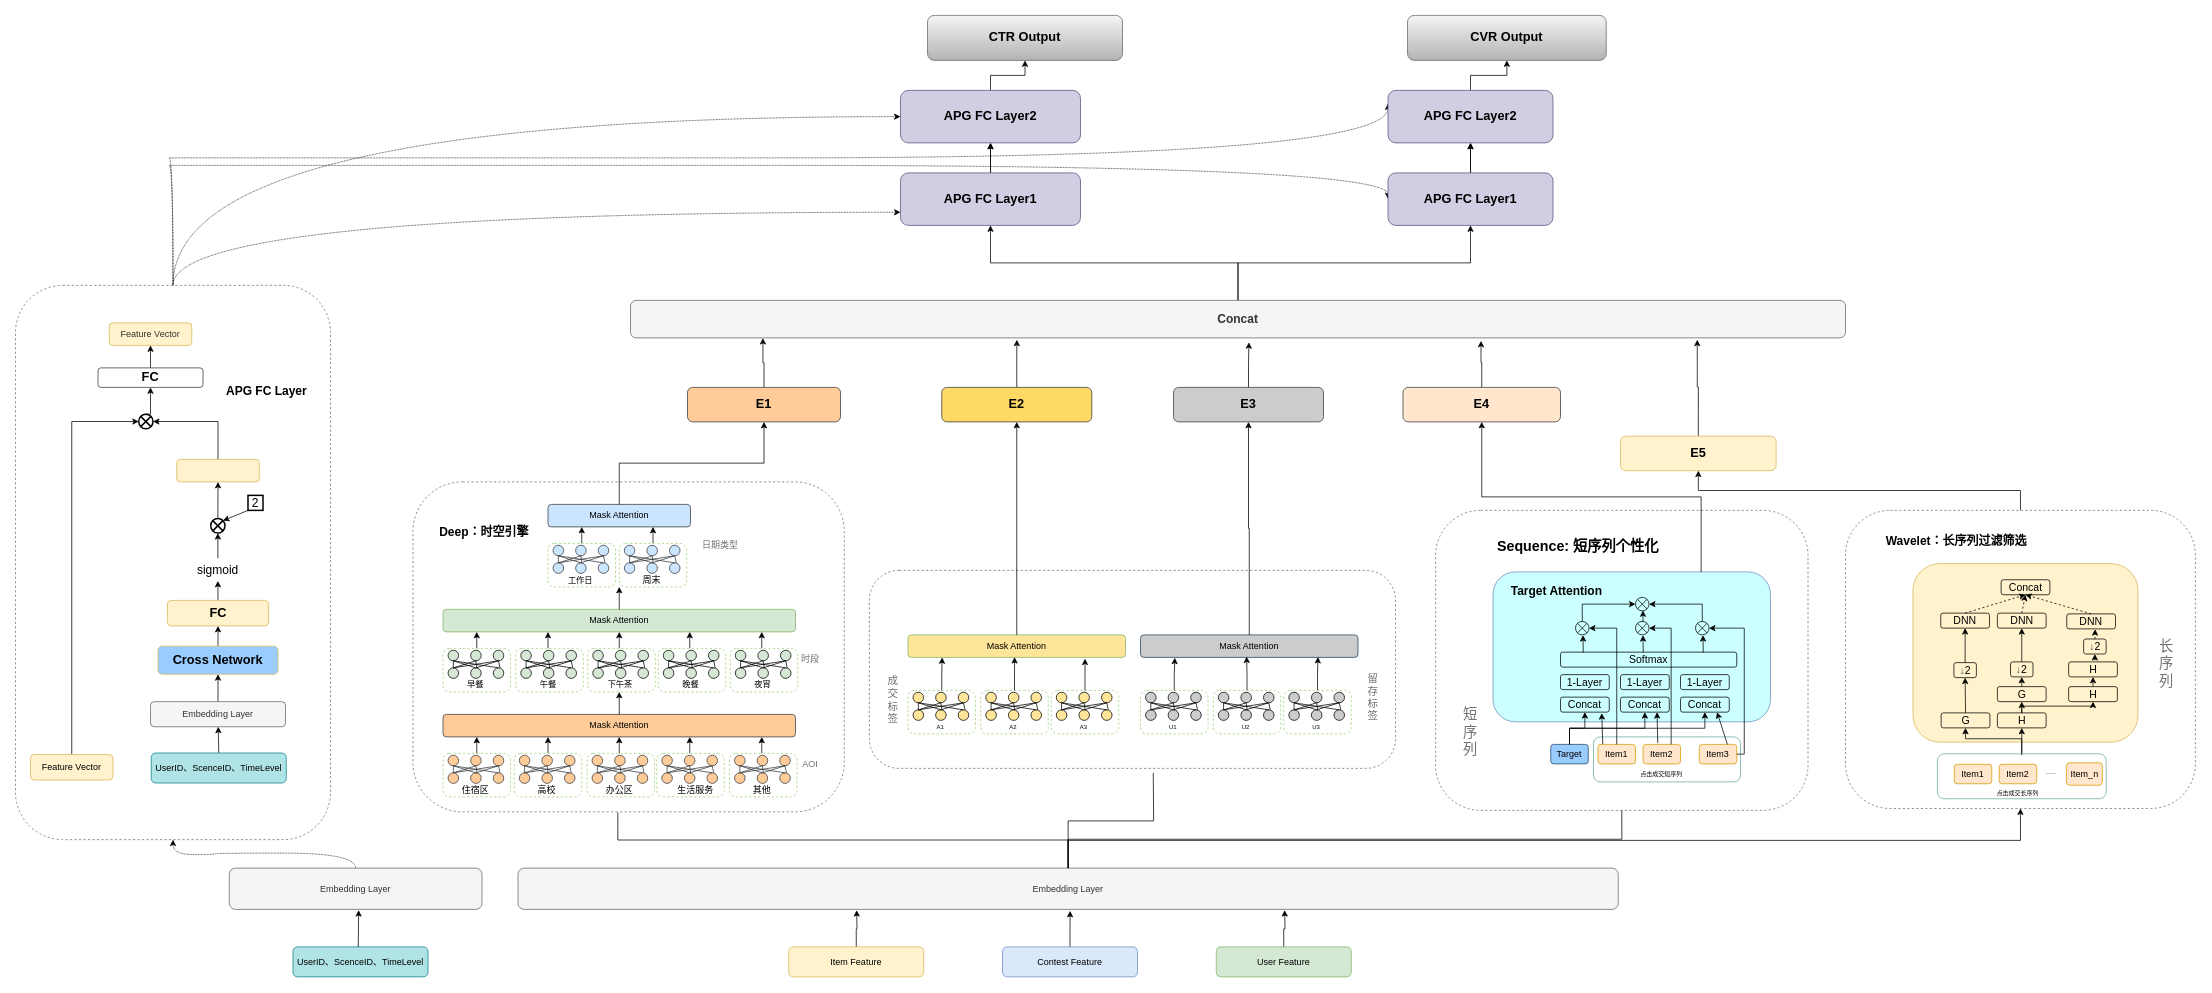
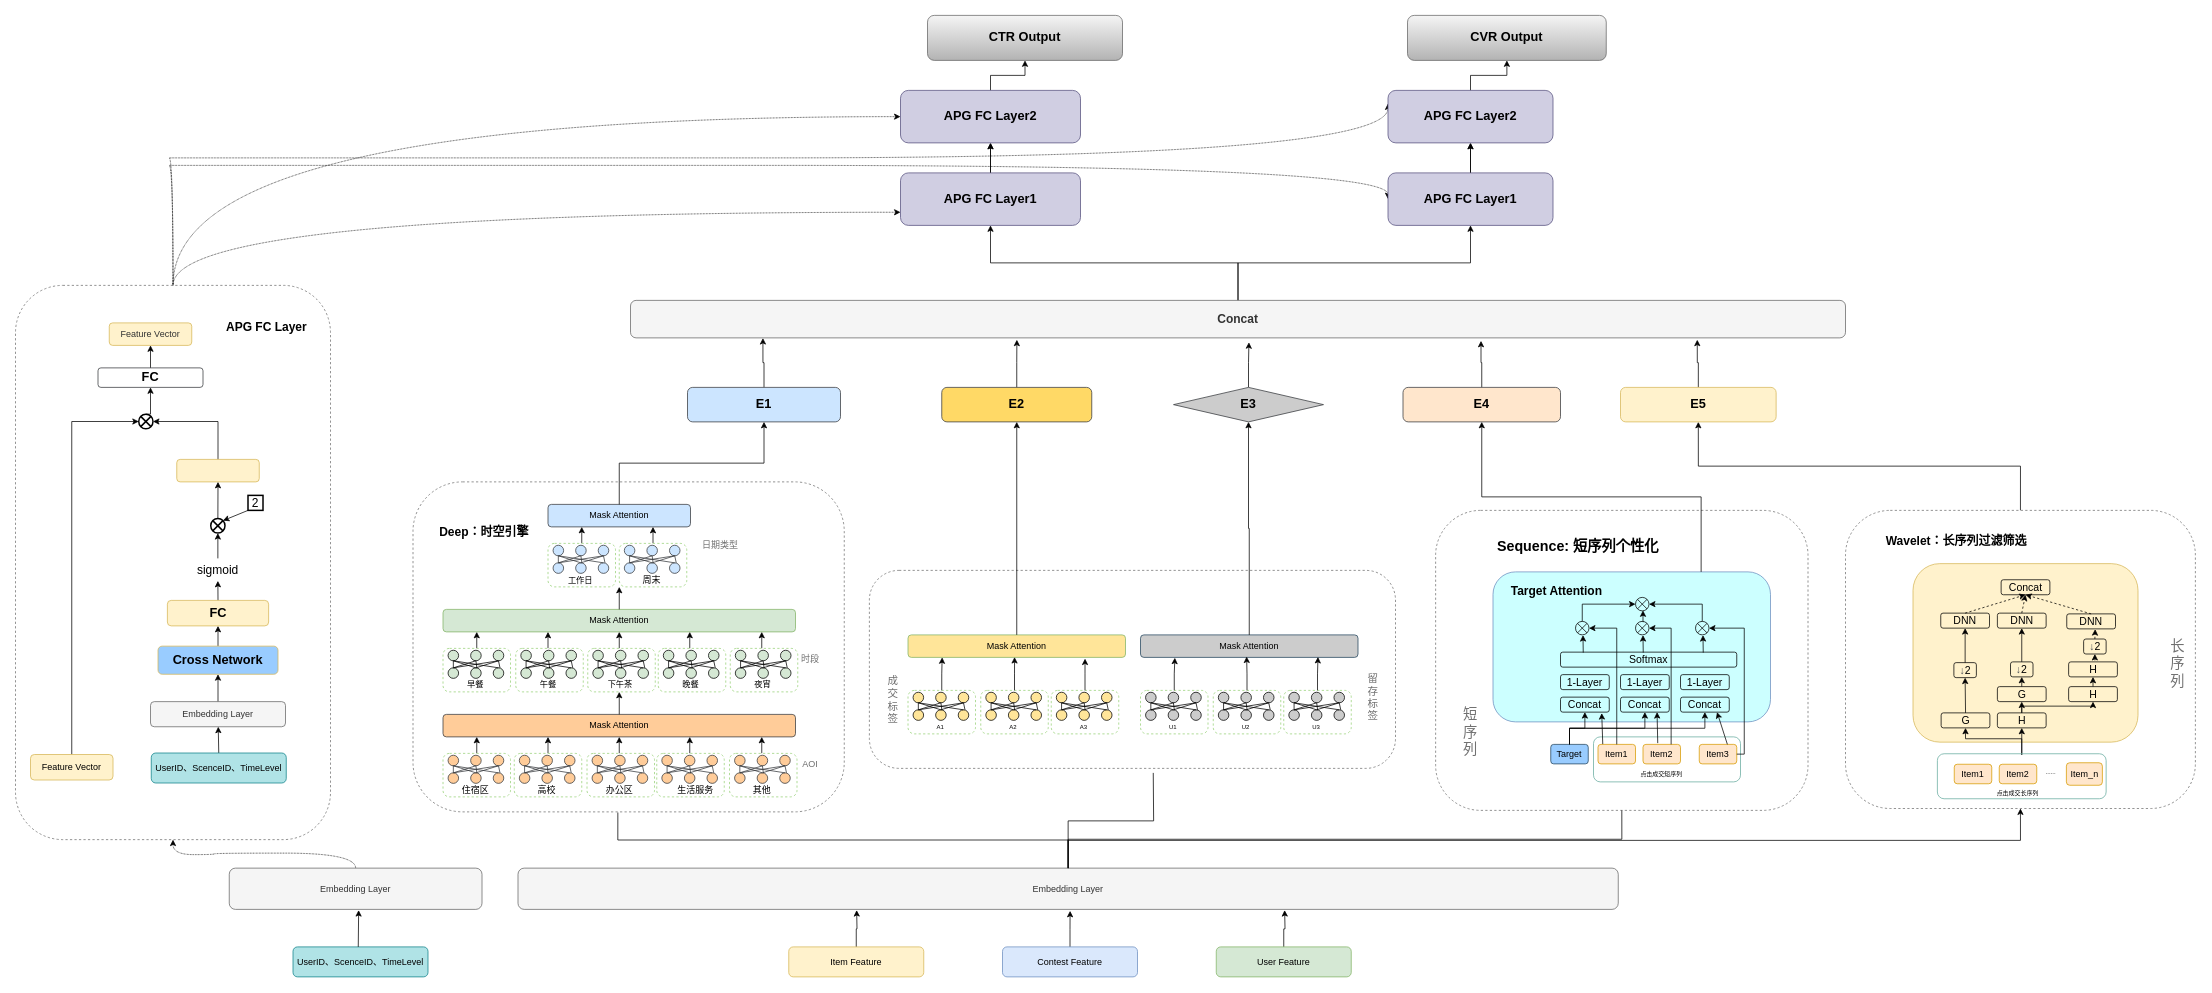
(267, 390) -> (267, 327)
(764, 405) -> (764, 405)
(1248, 405) -> (1248, 405)
(1698, 453) -> (1698, 405)
(2166, 664) -> (2178, 664)
